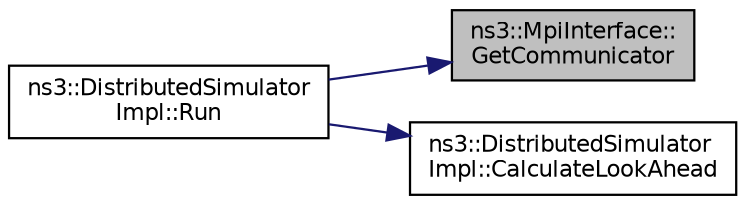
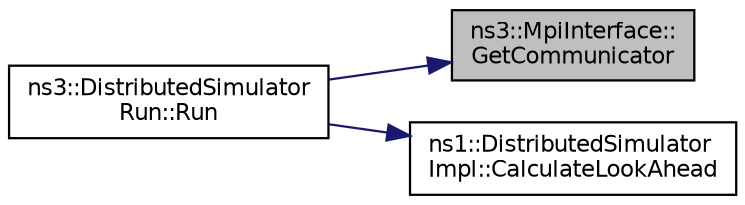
(169, 102) -> (169, 102)
(573, 159) -> (573, 159)
